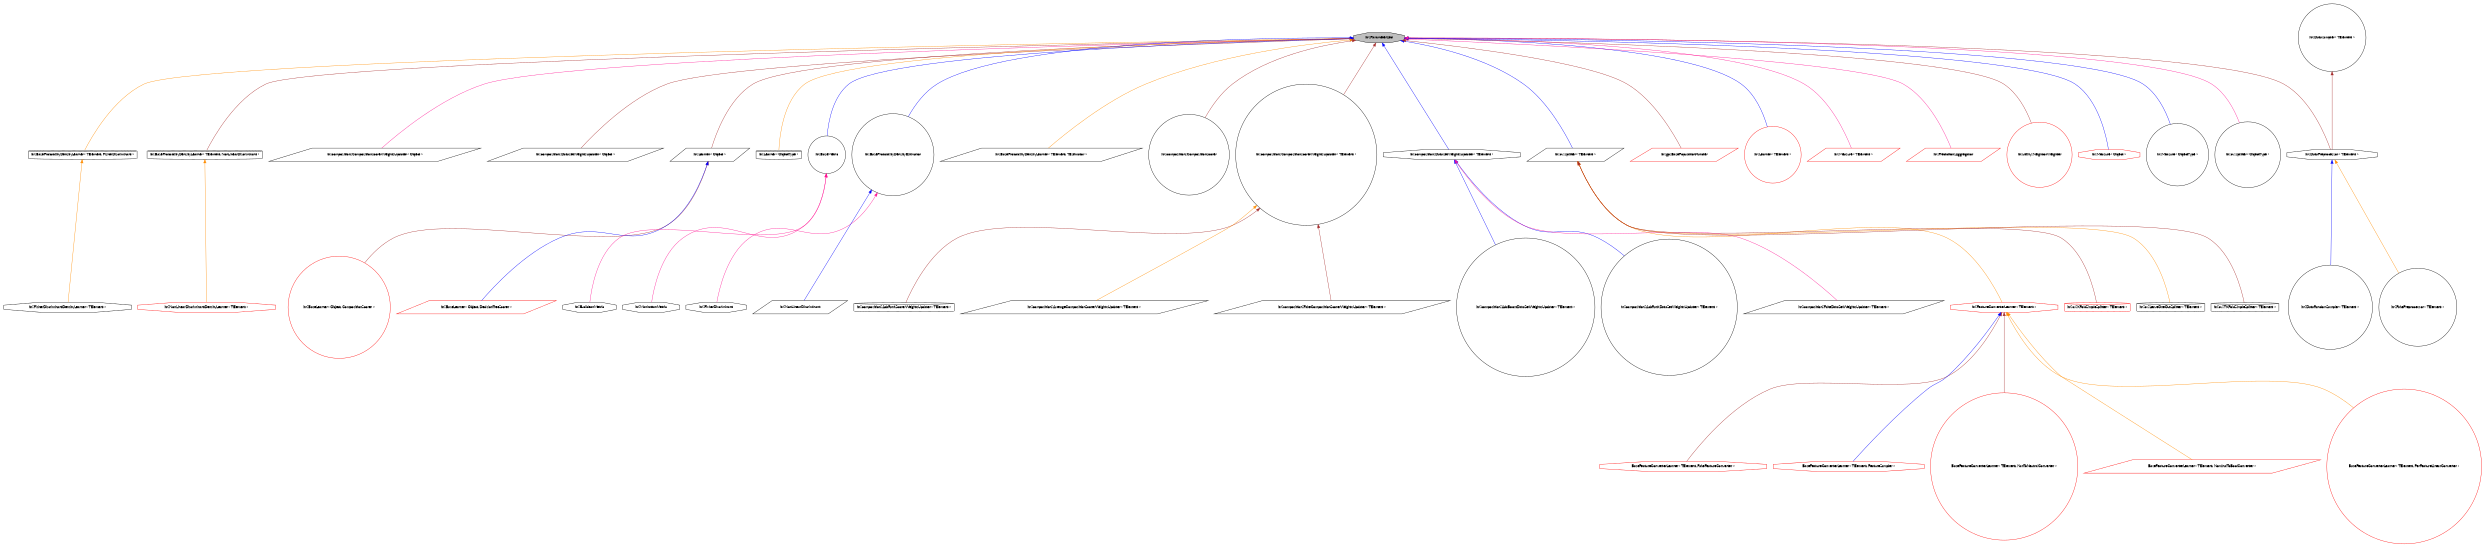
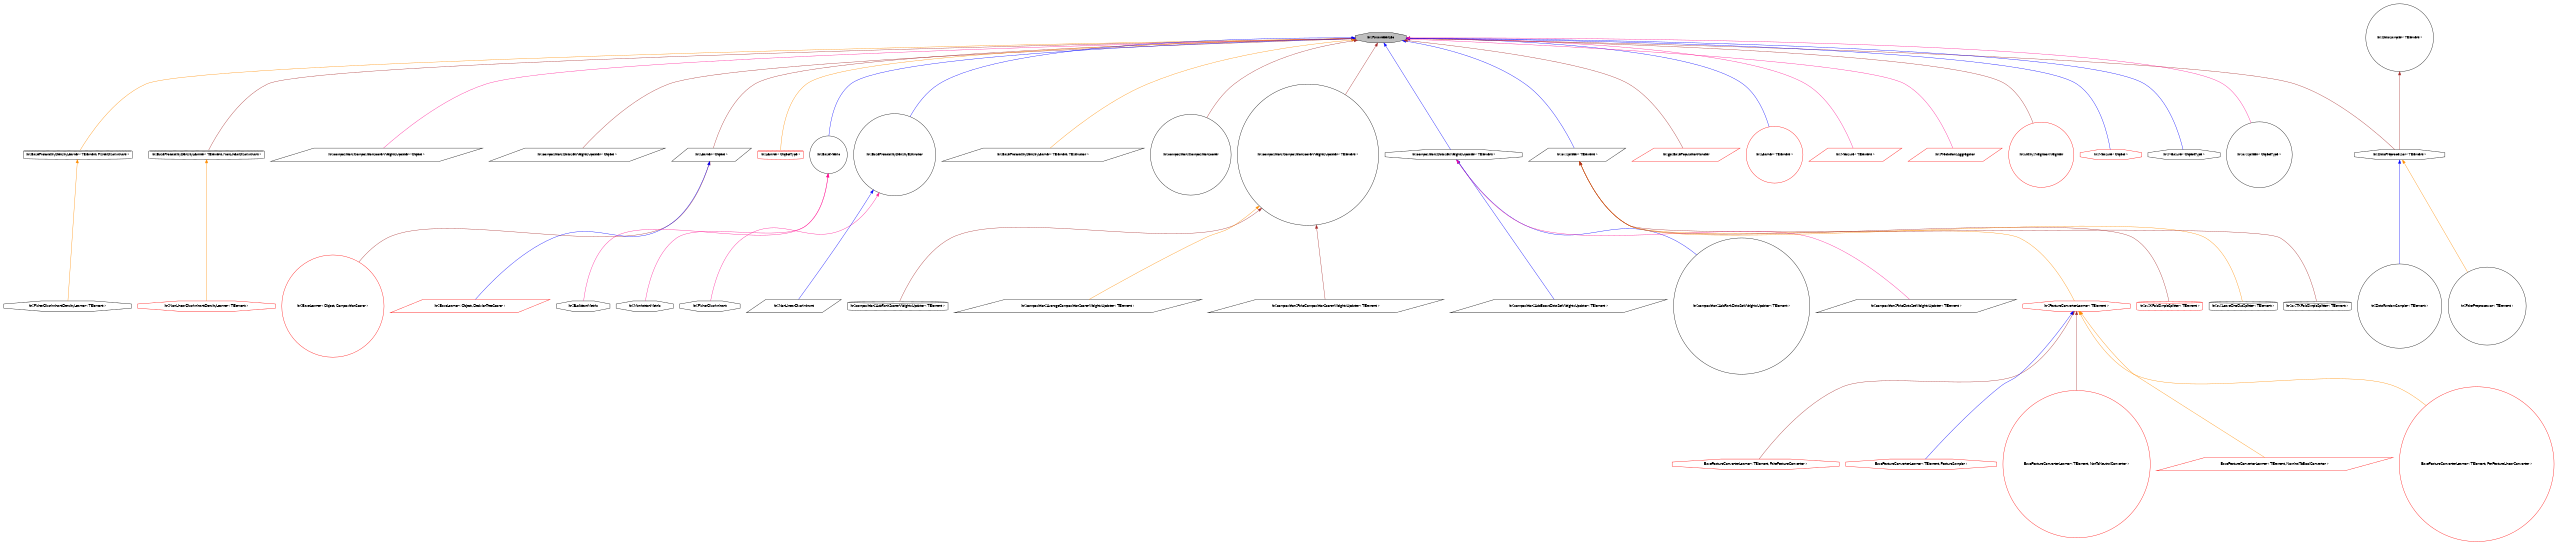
(779, 155) -> (781, 155)
(2177, 155) -> (2184, 155)
(1526, 307) -> (1559, 306)
